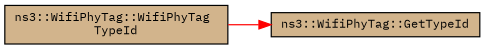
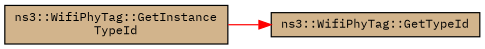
(116, 25) -> (116, 25)
